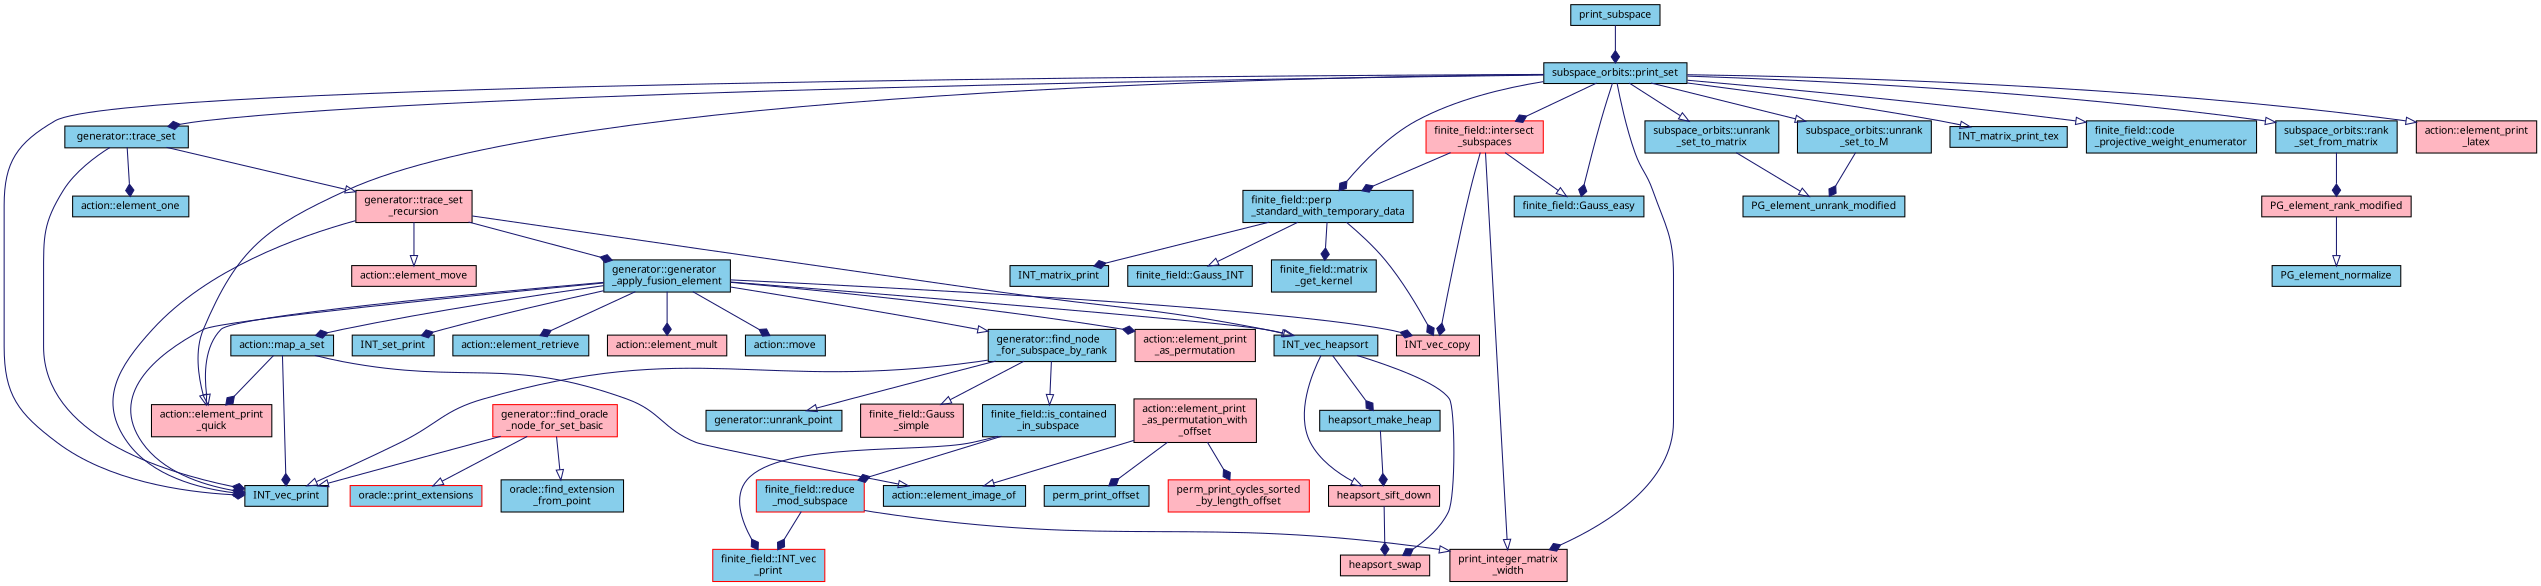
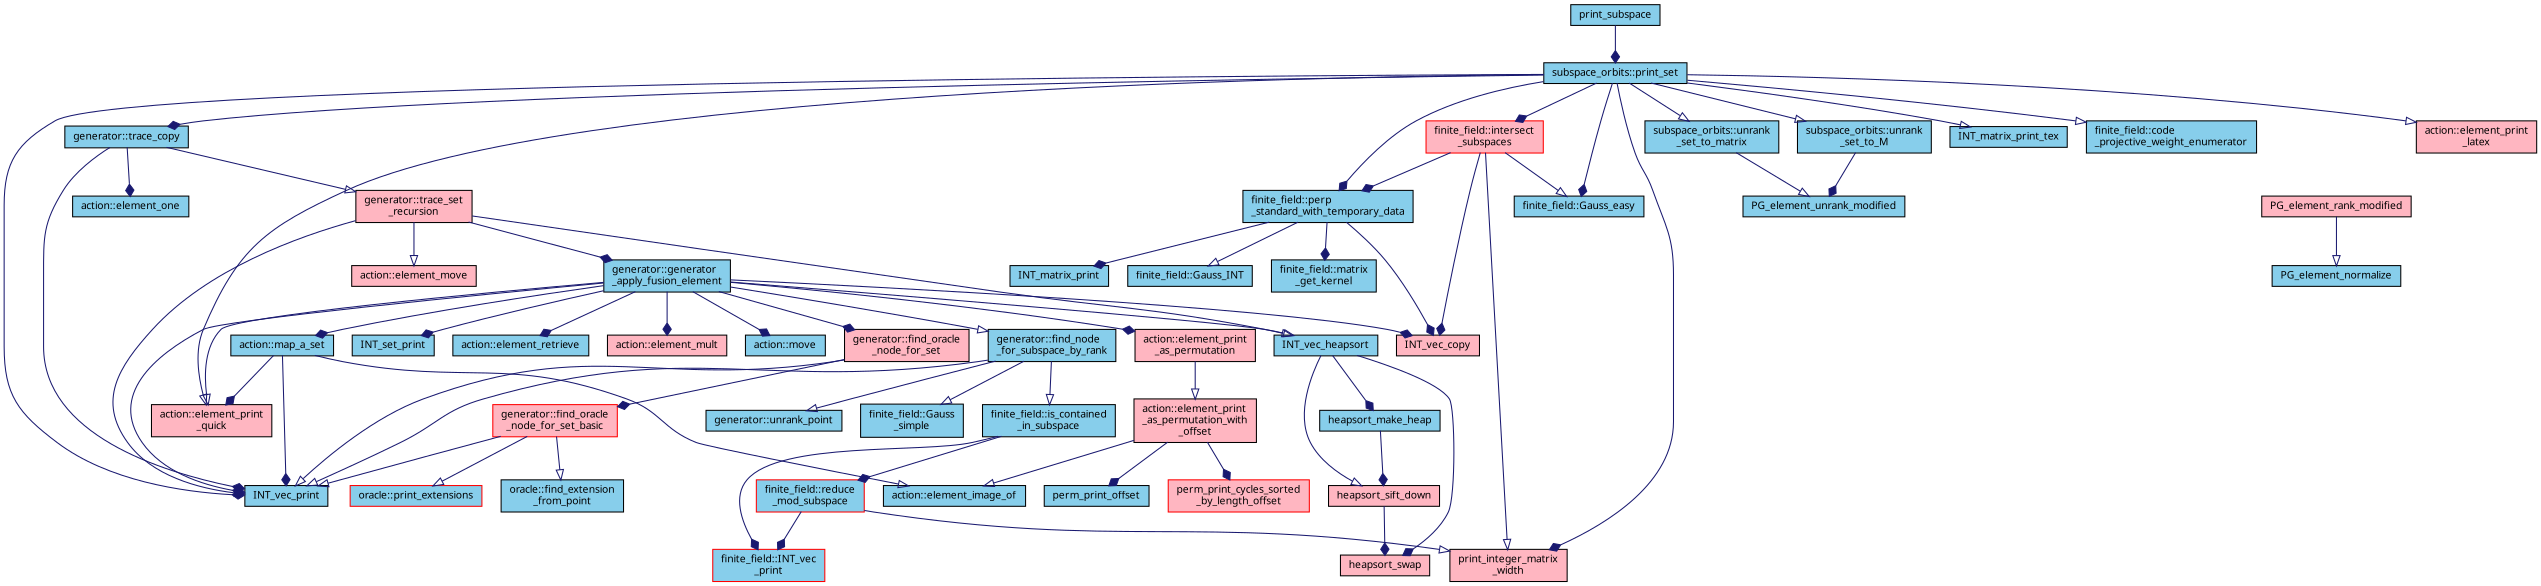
(127, 137) -> (127, 137)
(2336, 137) -> none
none -> (907, 345)
none -> (1195, 375)
(912, 421) -> (912, 421)
